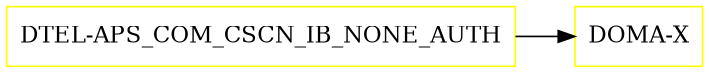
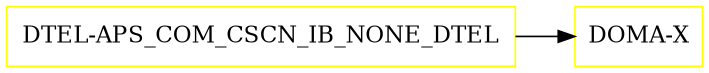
(261, 36) -> (261, 36)
